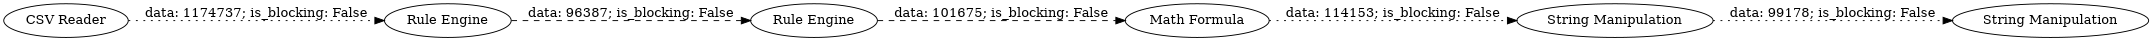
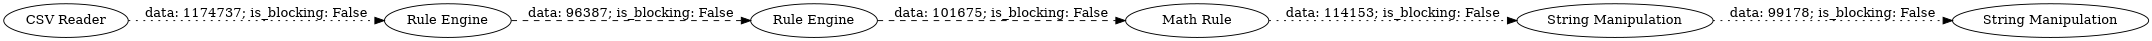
(1197, 21) -> (1197, 21)
